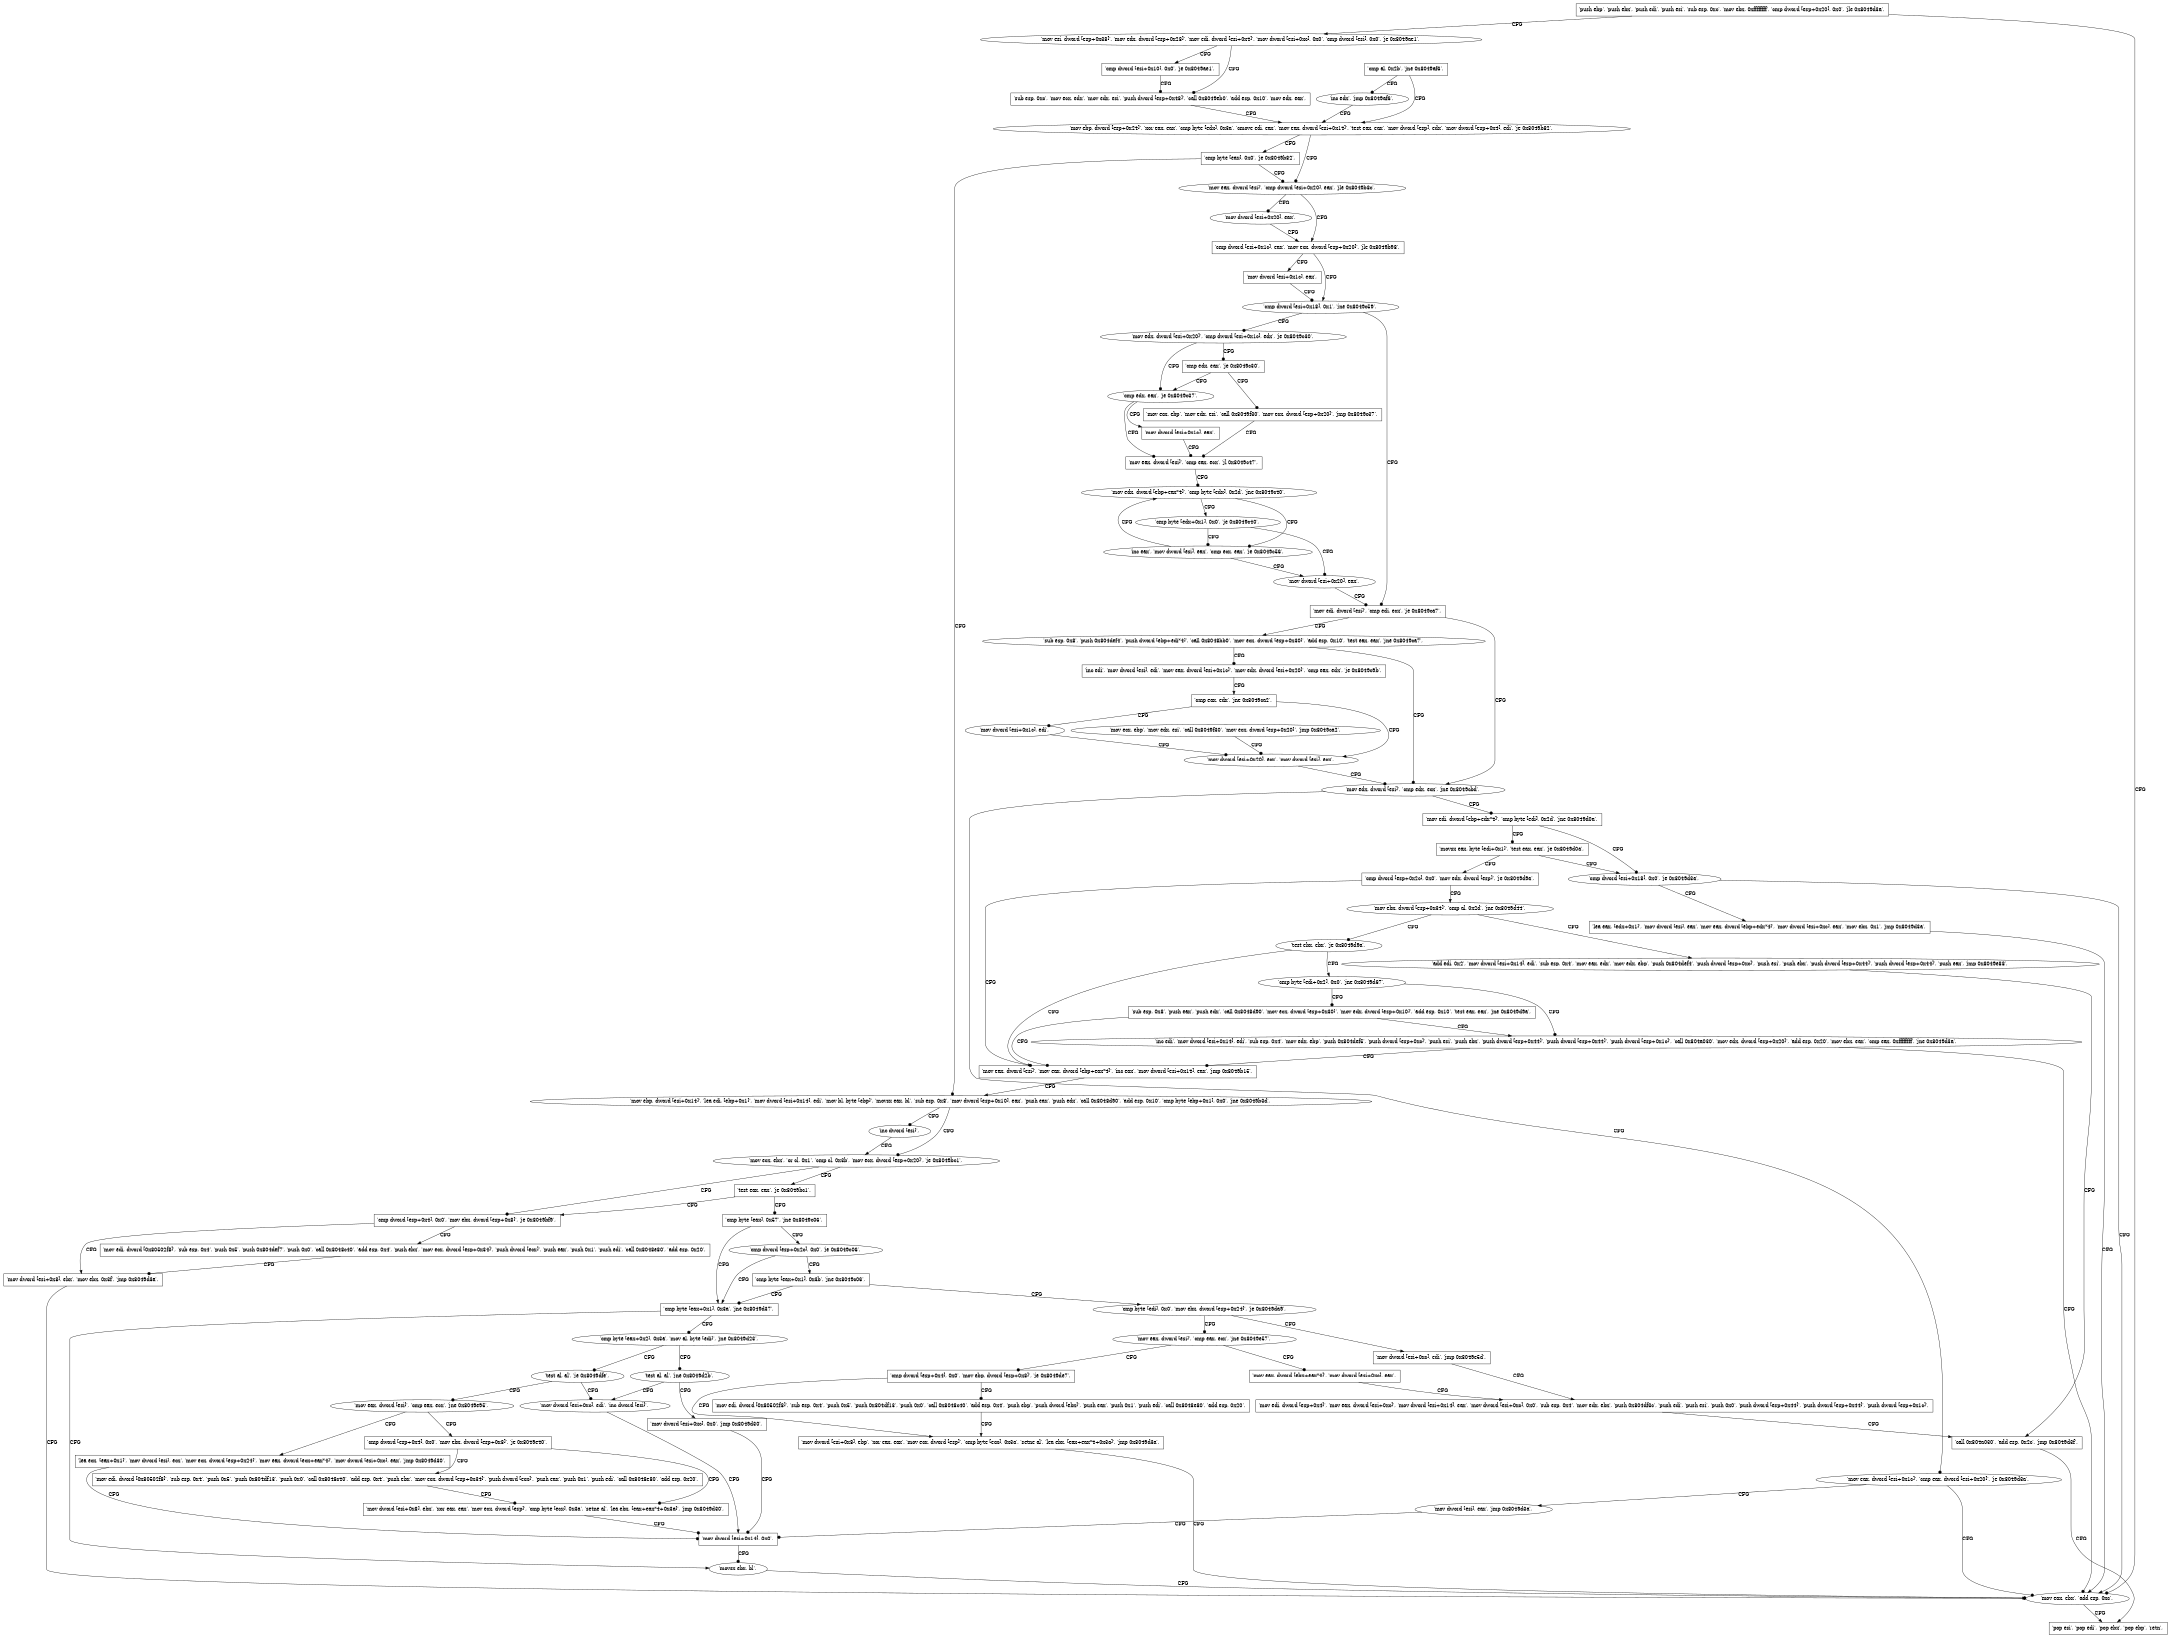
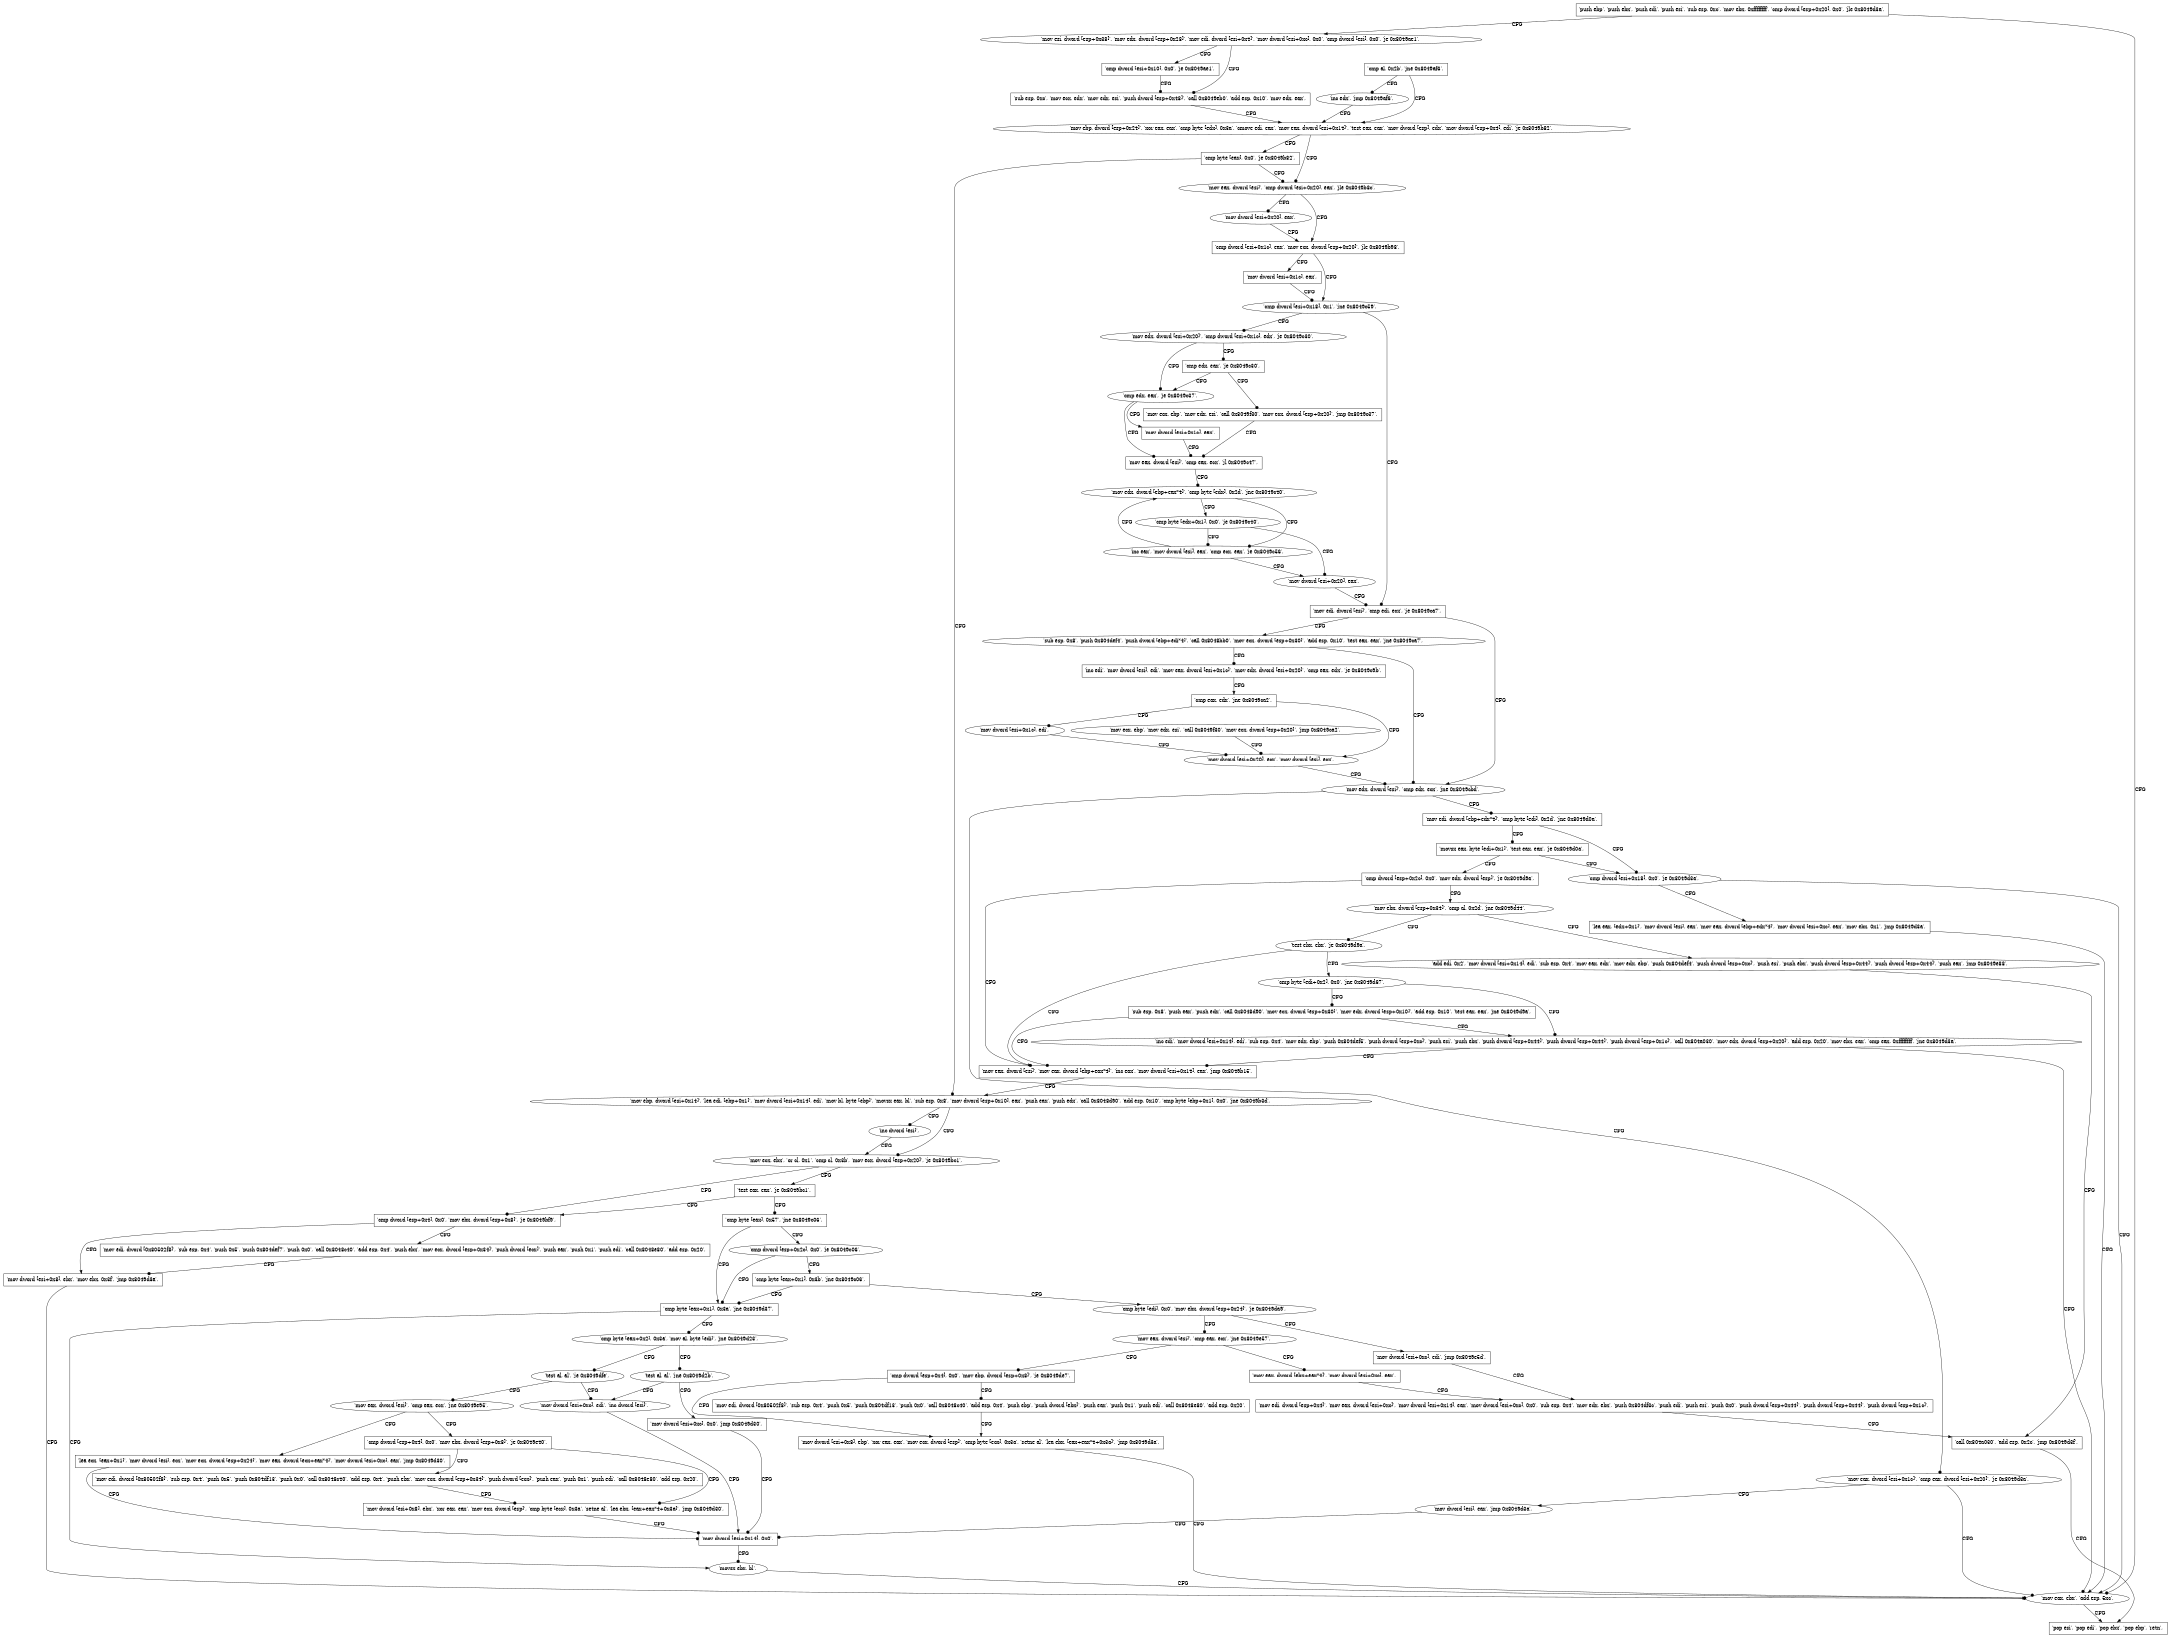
(742, 1271) -> (742, 1271)
(2078, 1599) -> (2078, 1599)
